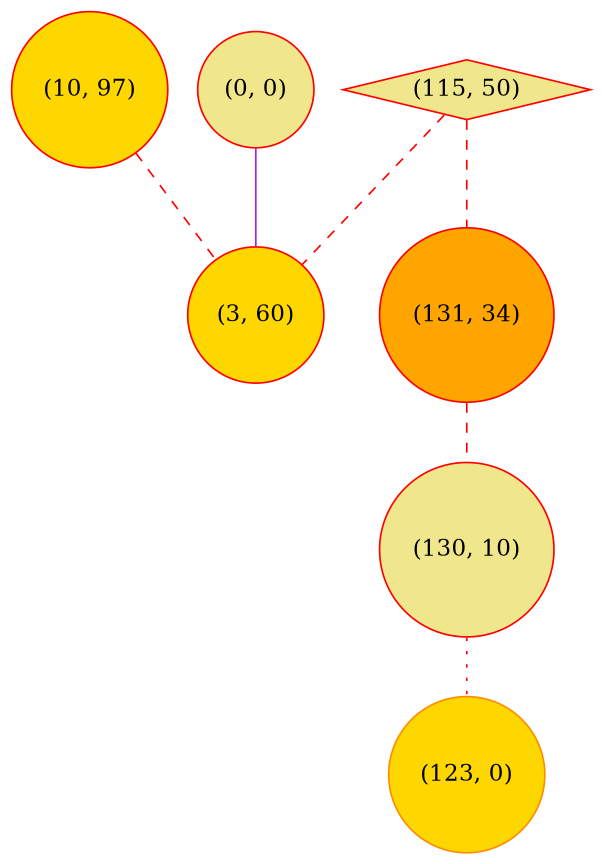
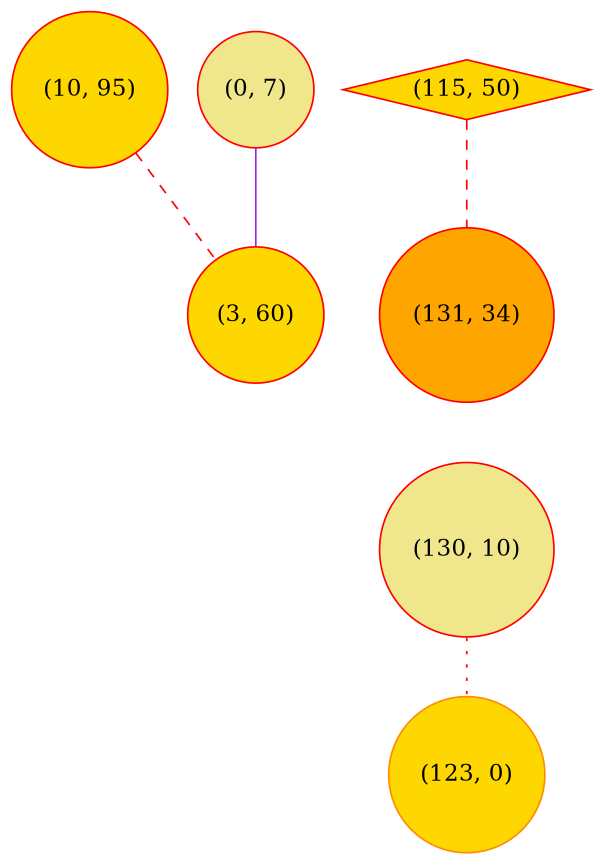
(90, 90) -> (90, 90)
(256, 90) -> (256, 90)
(467, 90) -> (467, 90)
(373, 190) -> none
(467, 432) -> none
